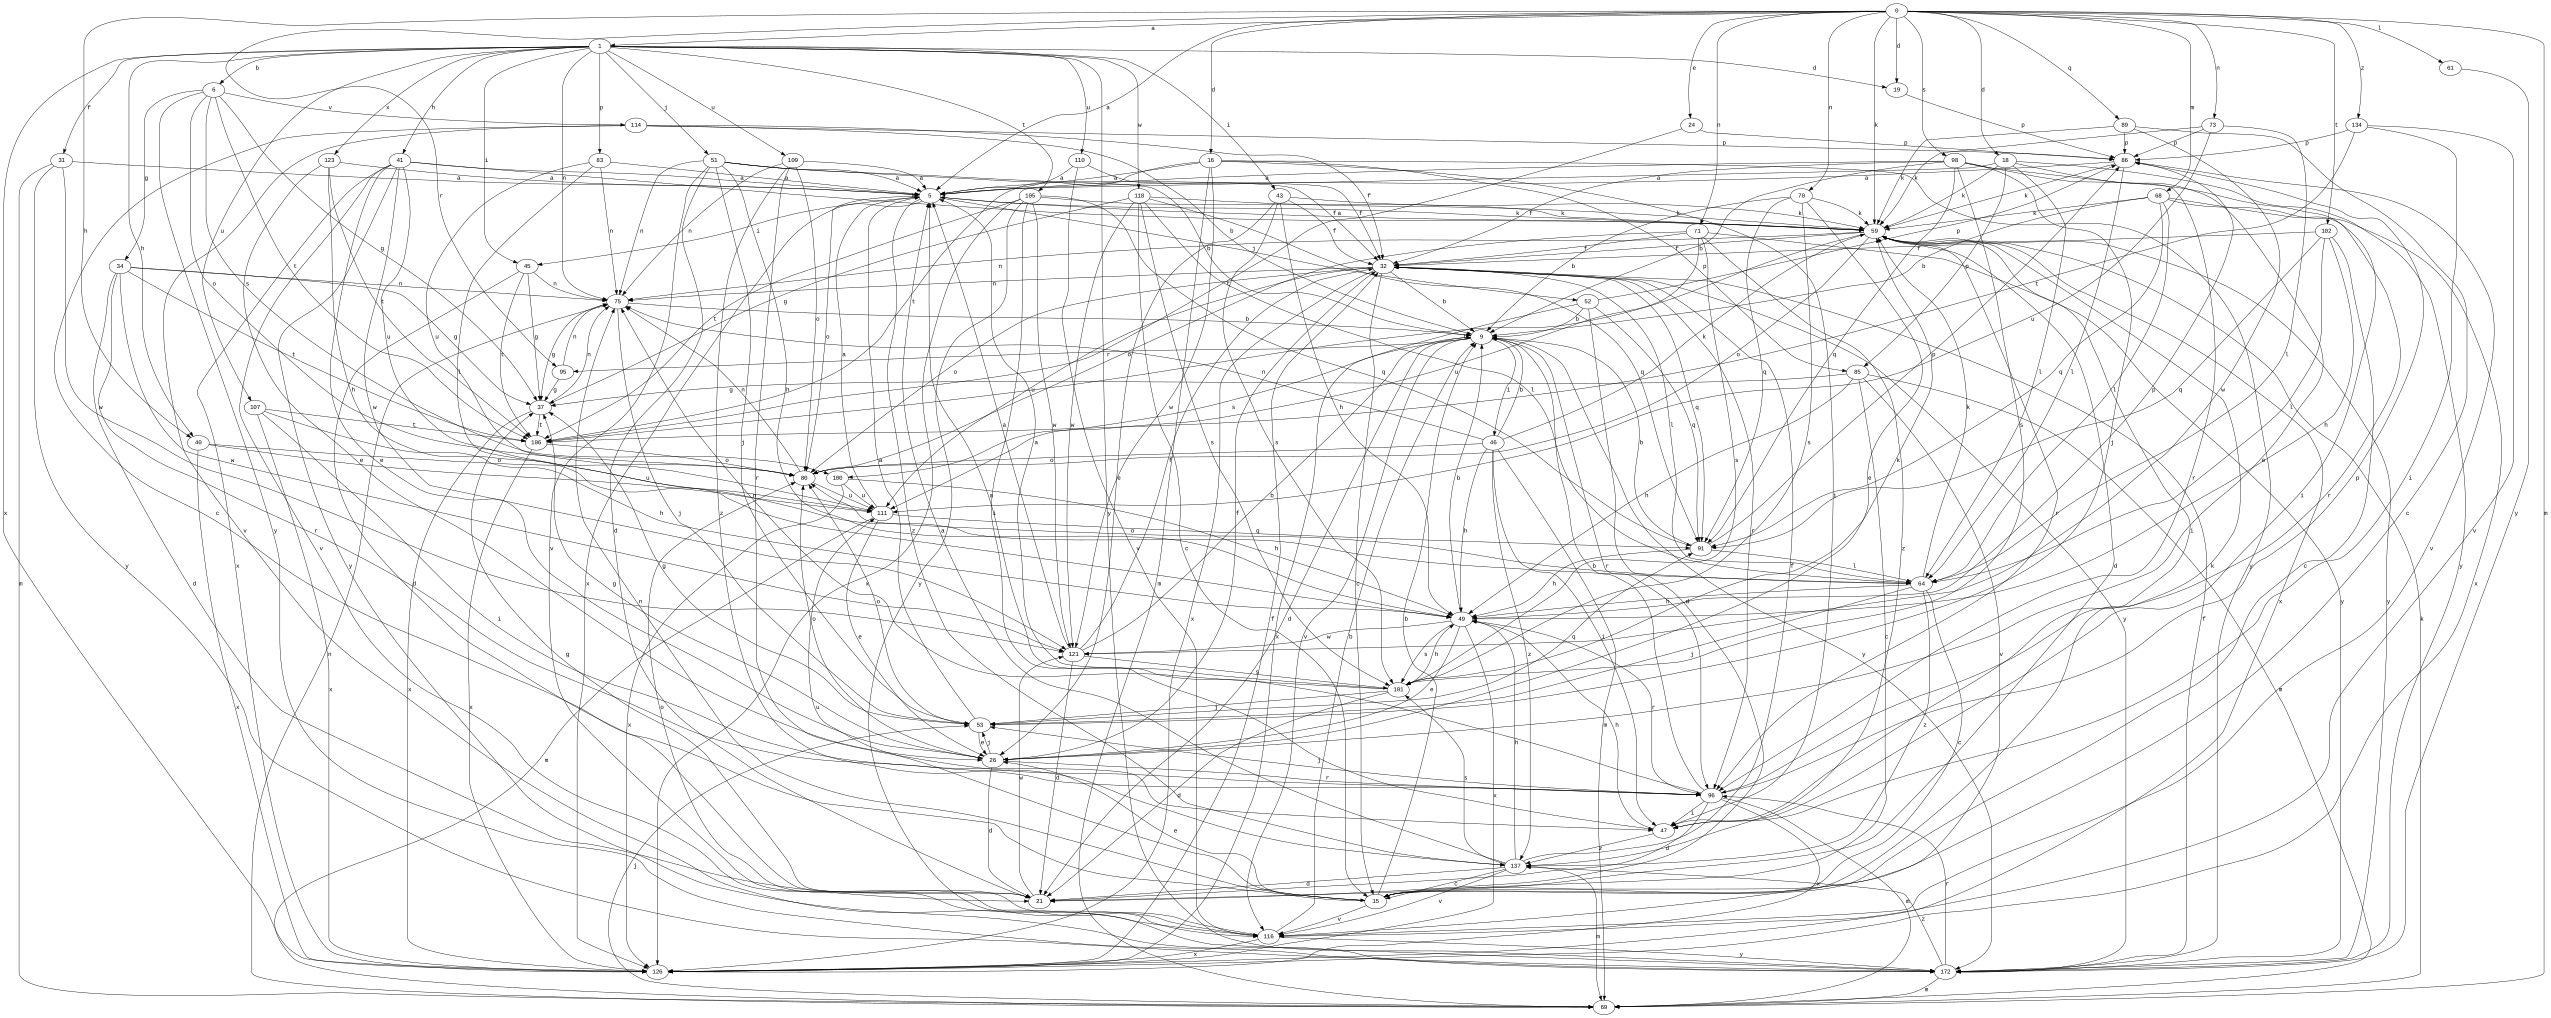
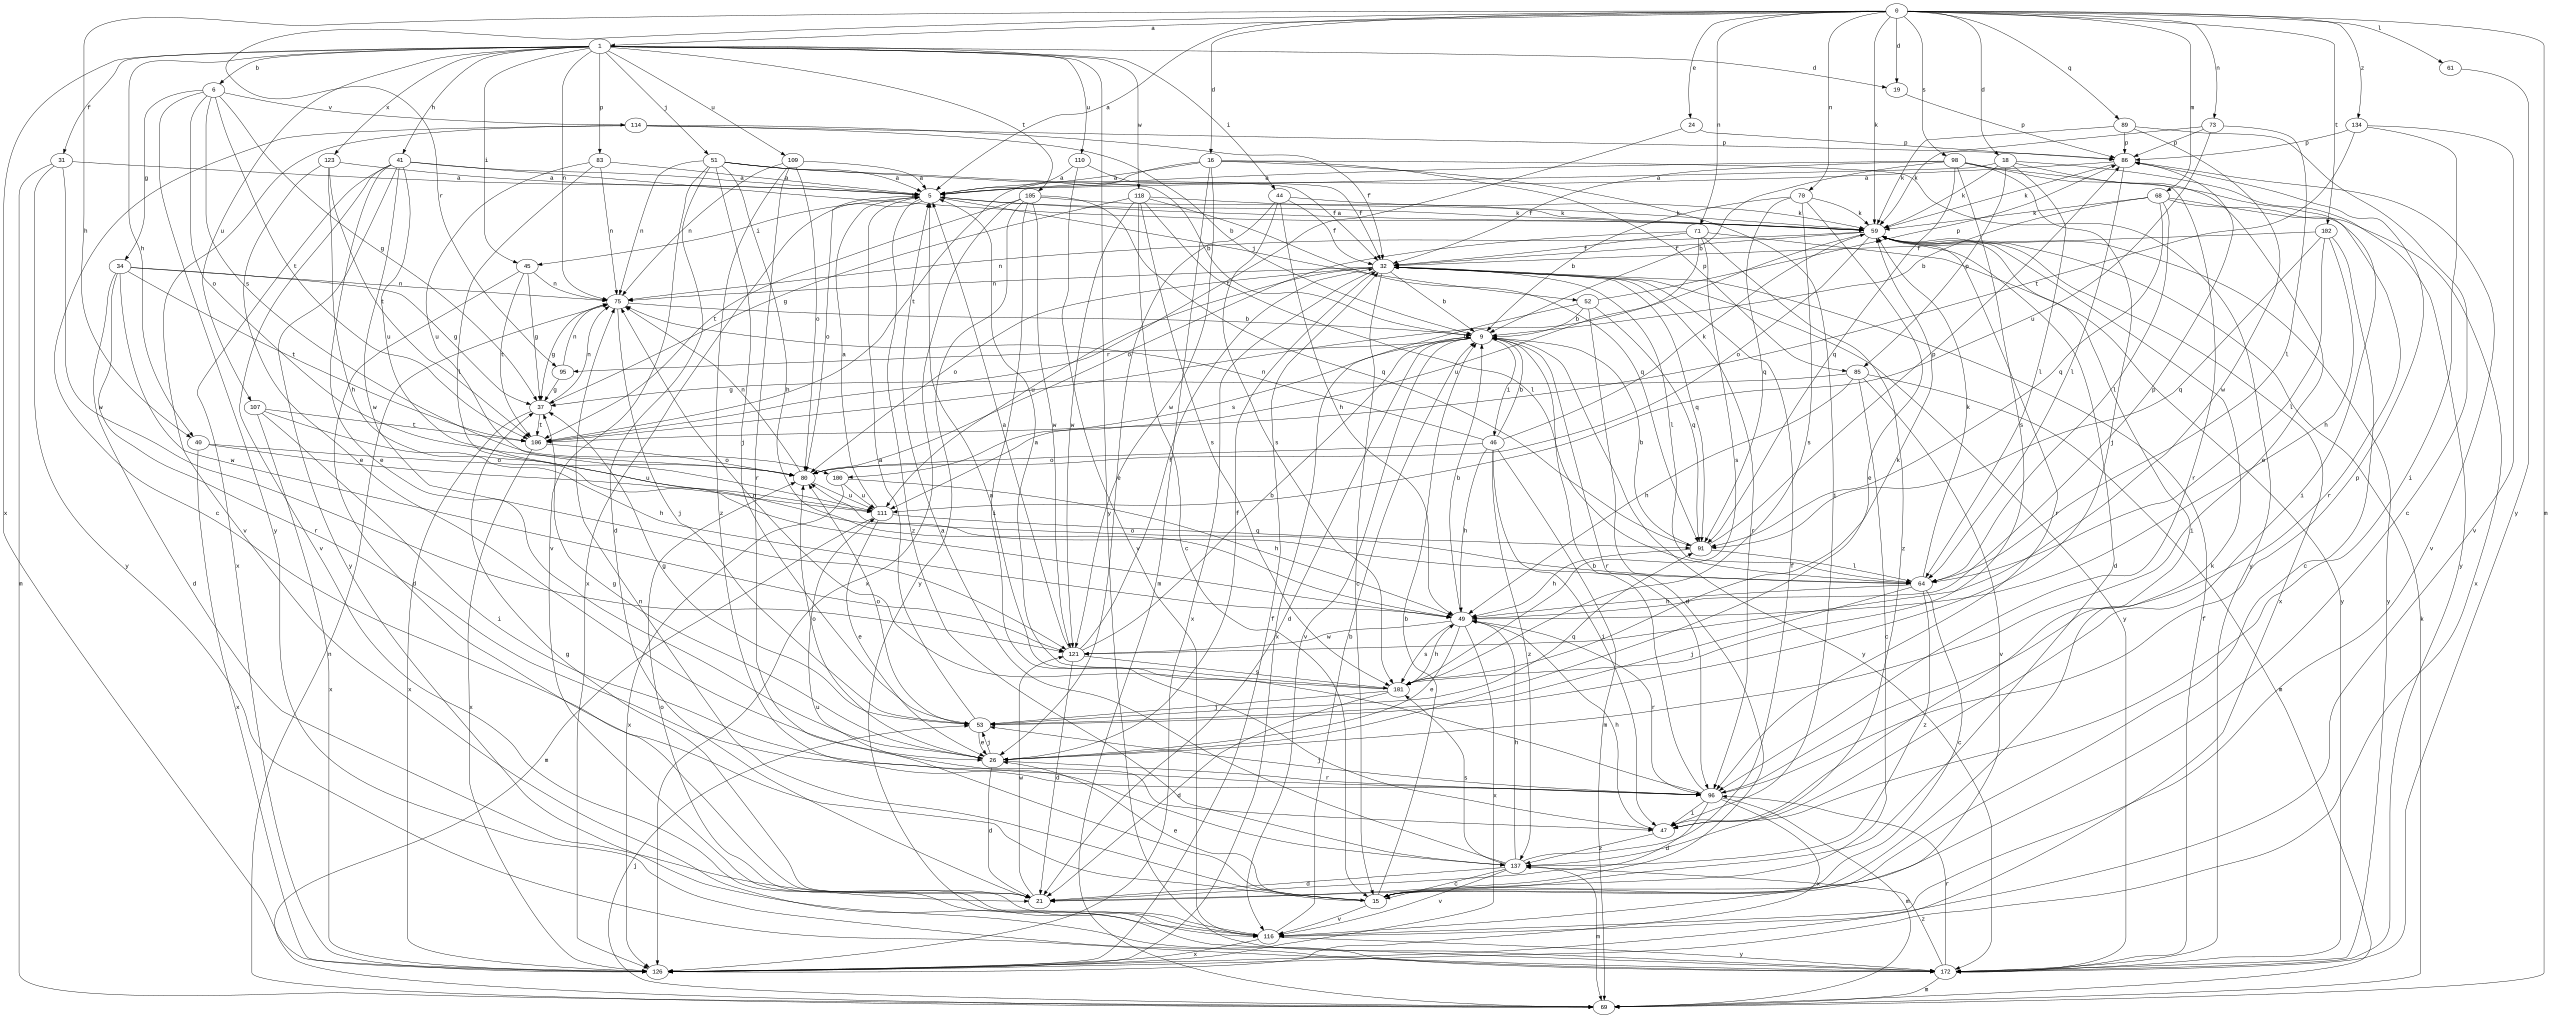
(1280, 196) -> (1280, 196)
